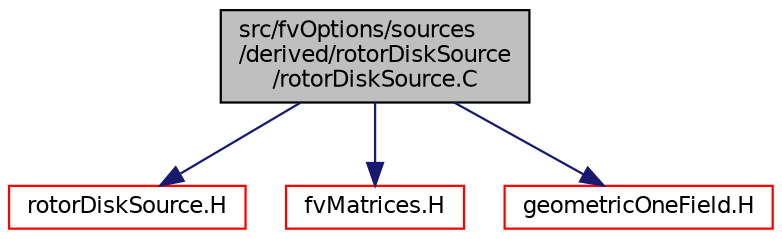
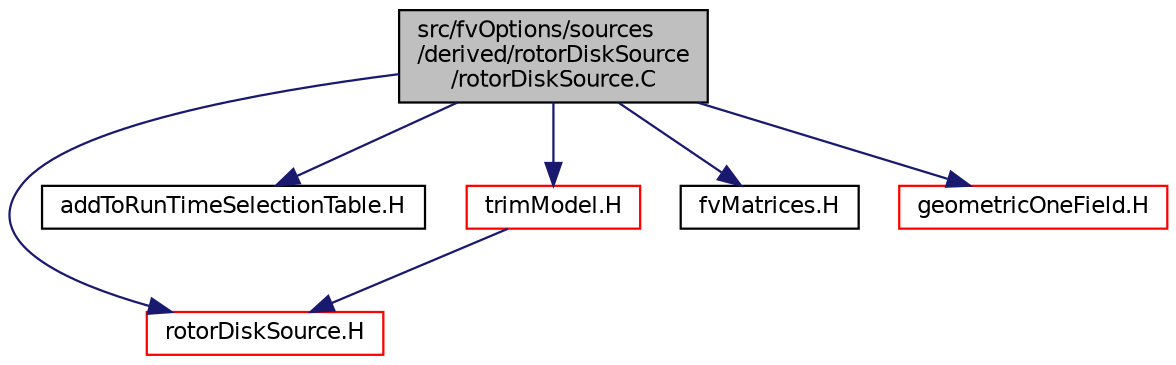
none -> (234, 207)
(375, 207) -> (770, 207)
none -> (553, 207)
